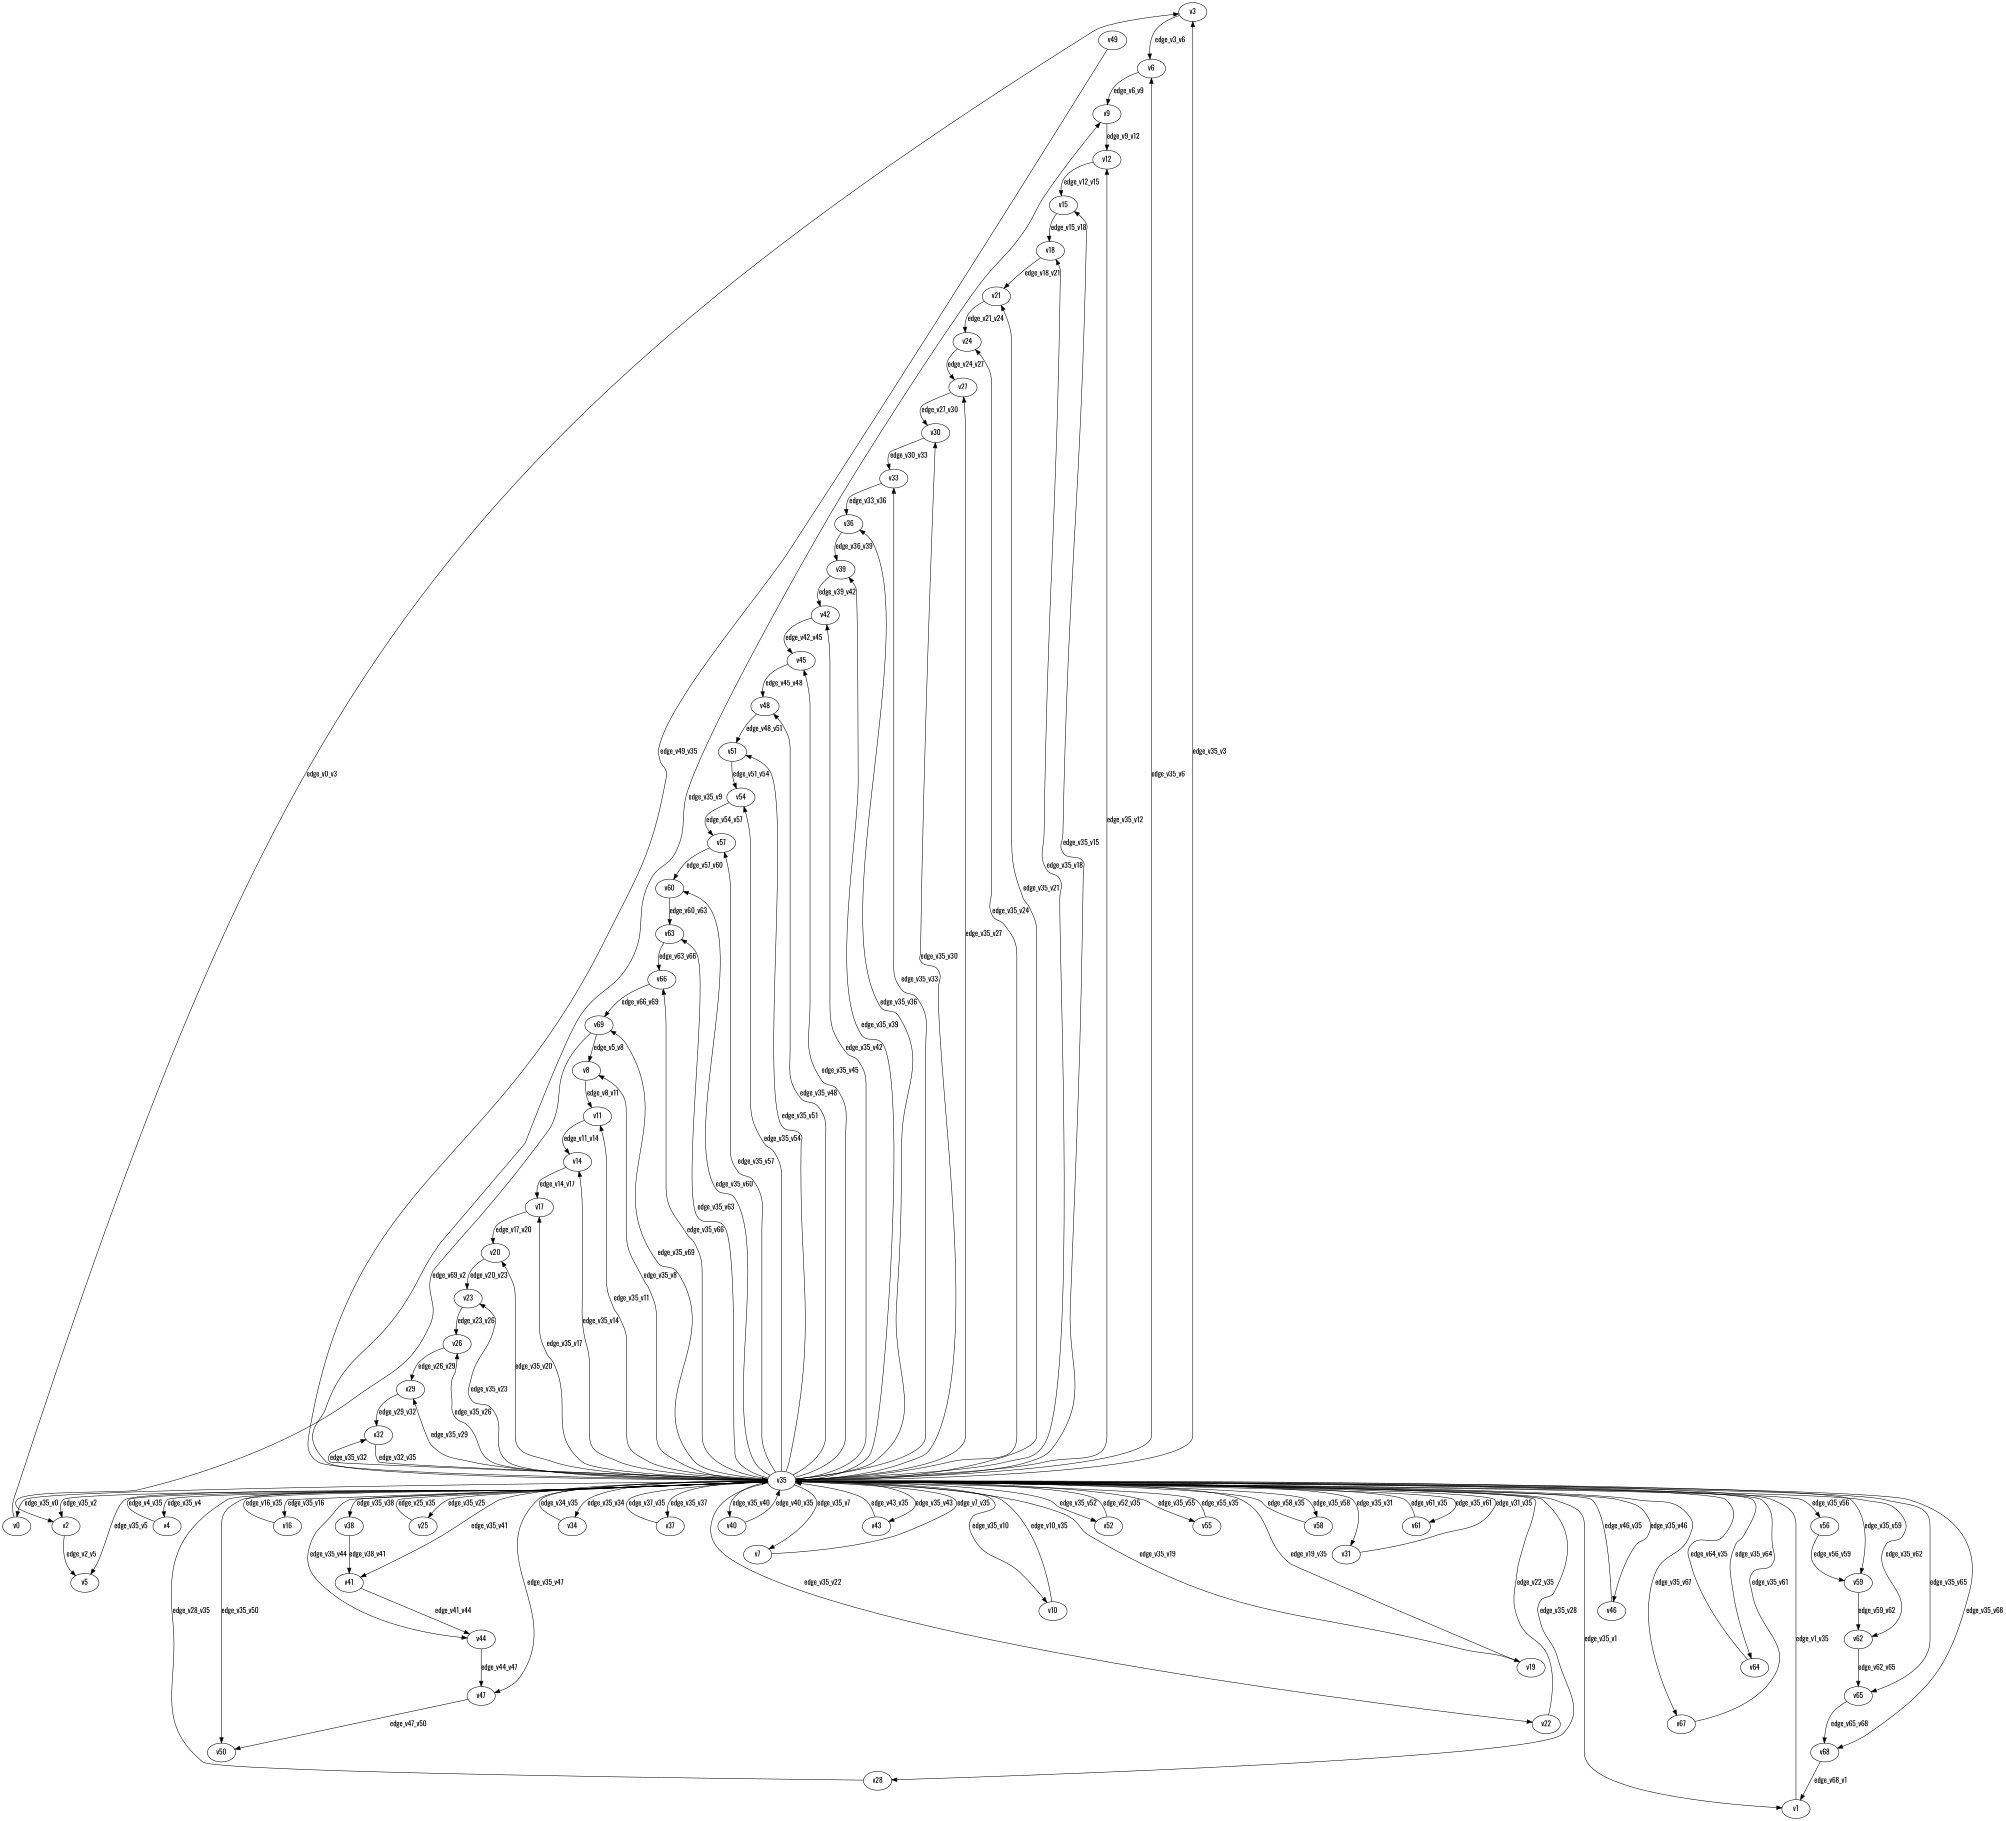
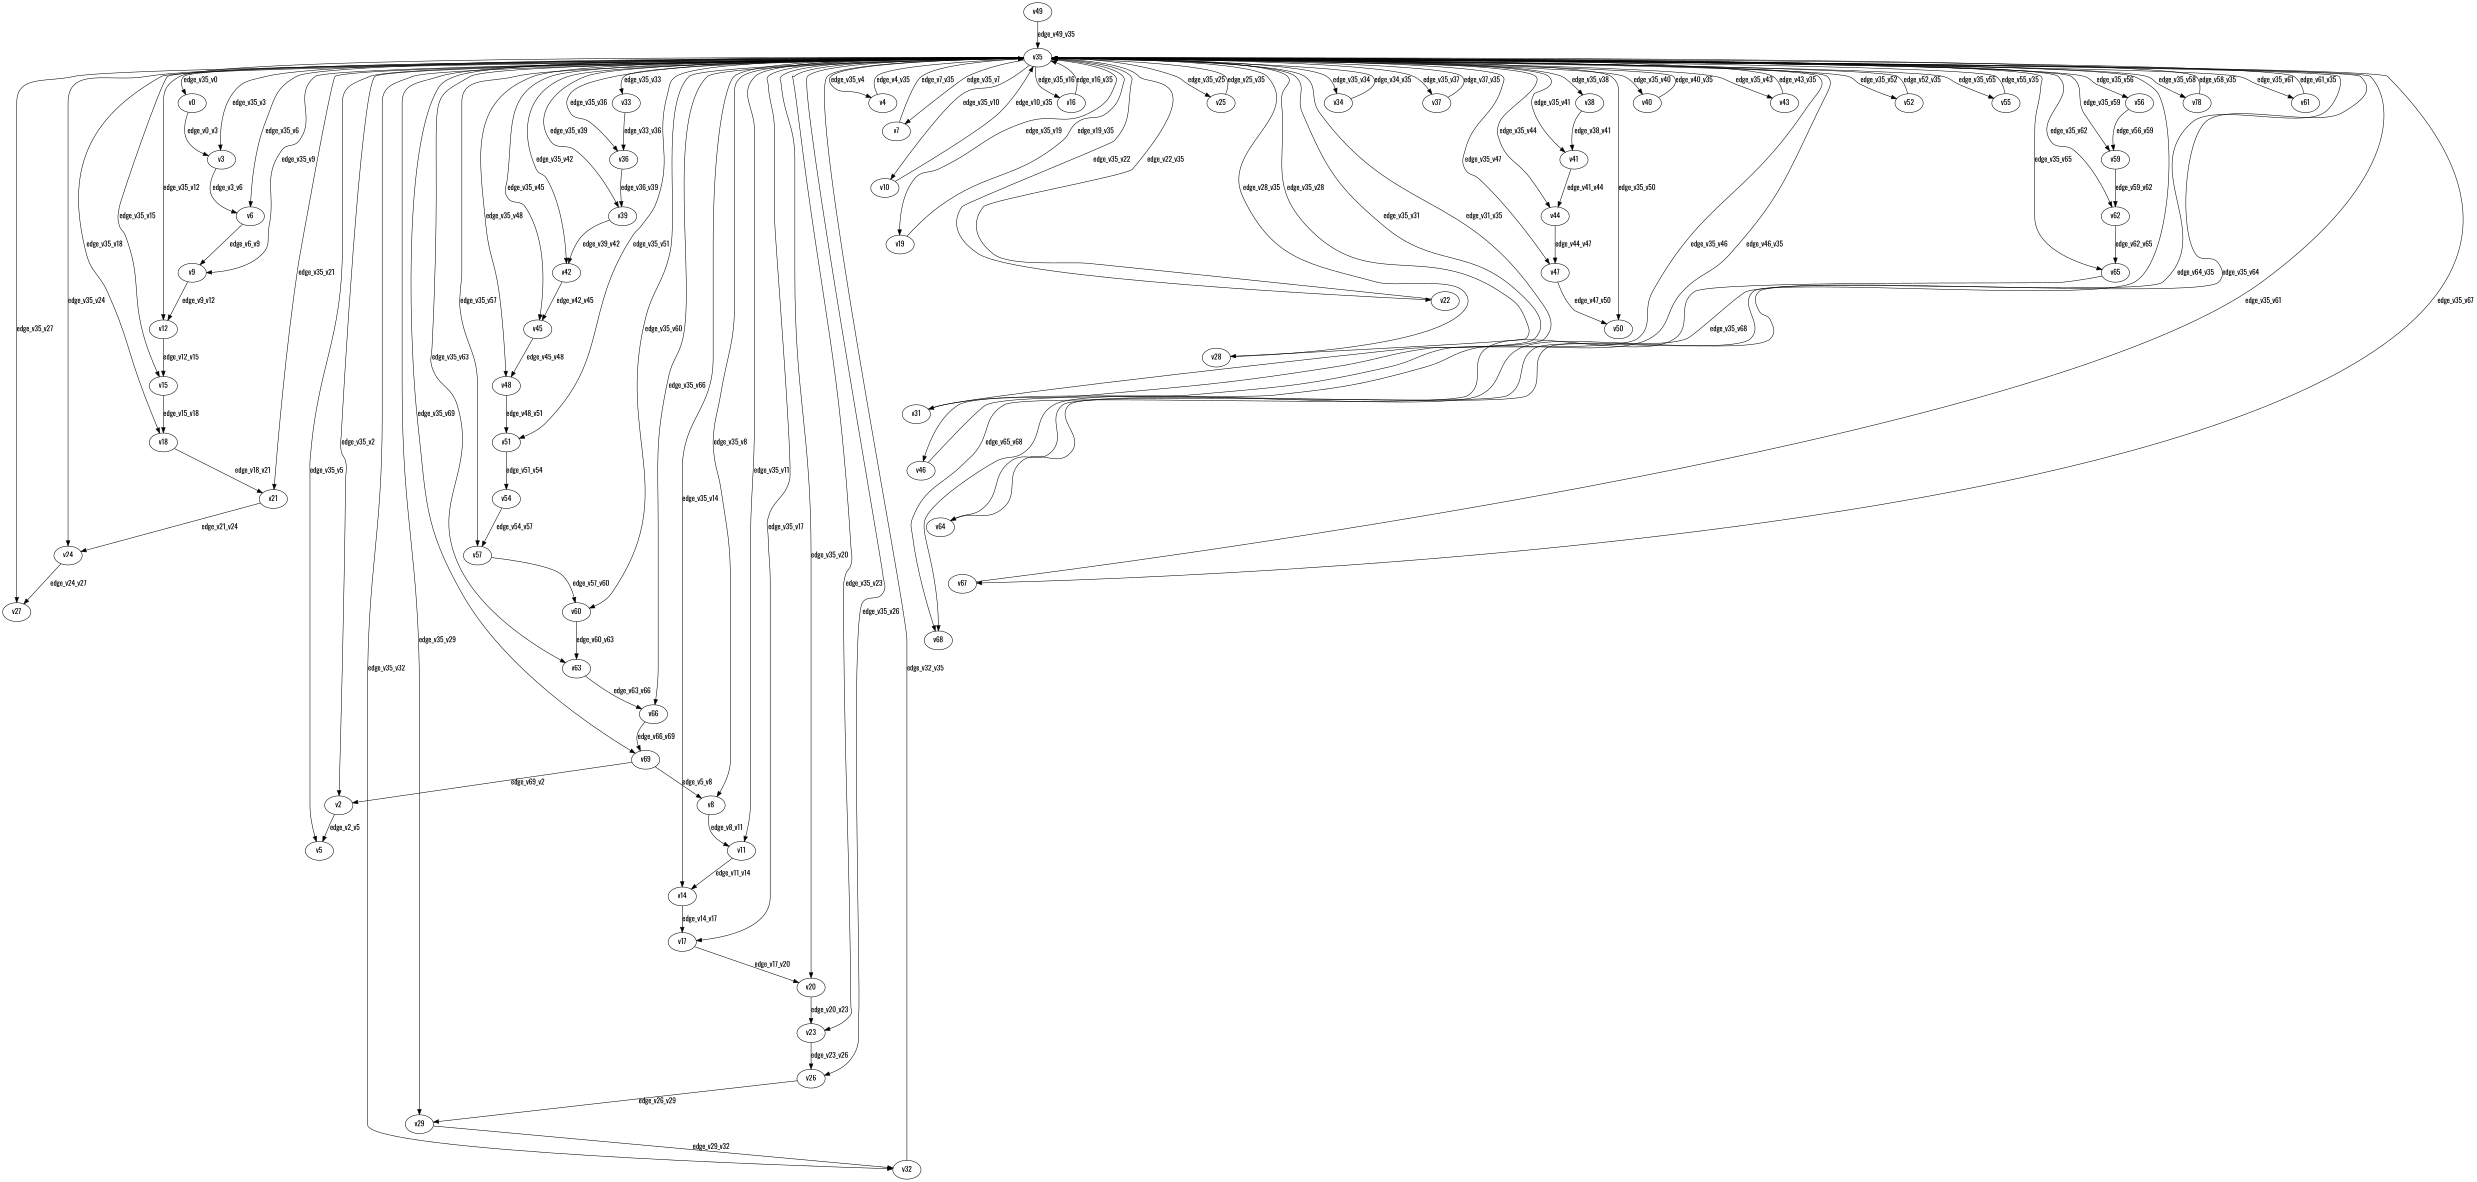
(936, 433) -> none
(764, 1143) -> none
(1318, 1526) -> (2197, 103)
(1796, 1809) -> none
